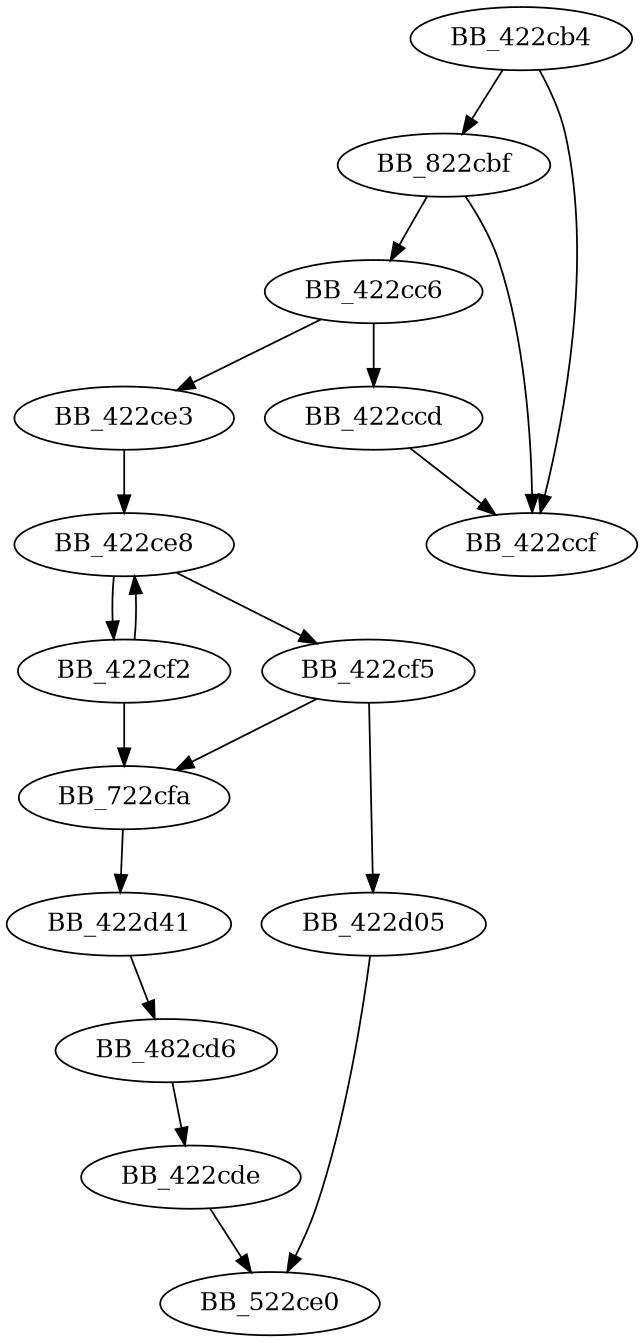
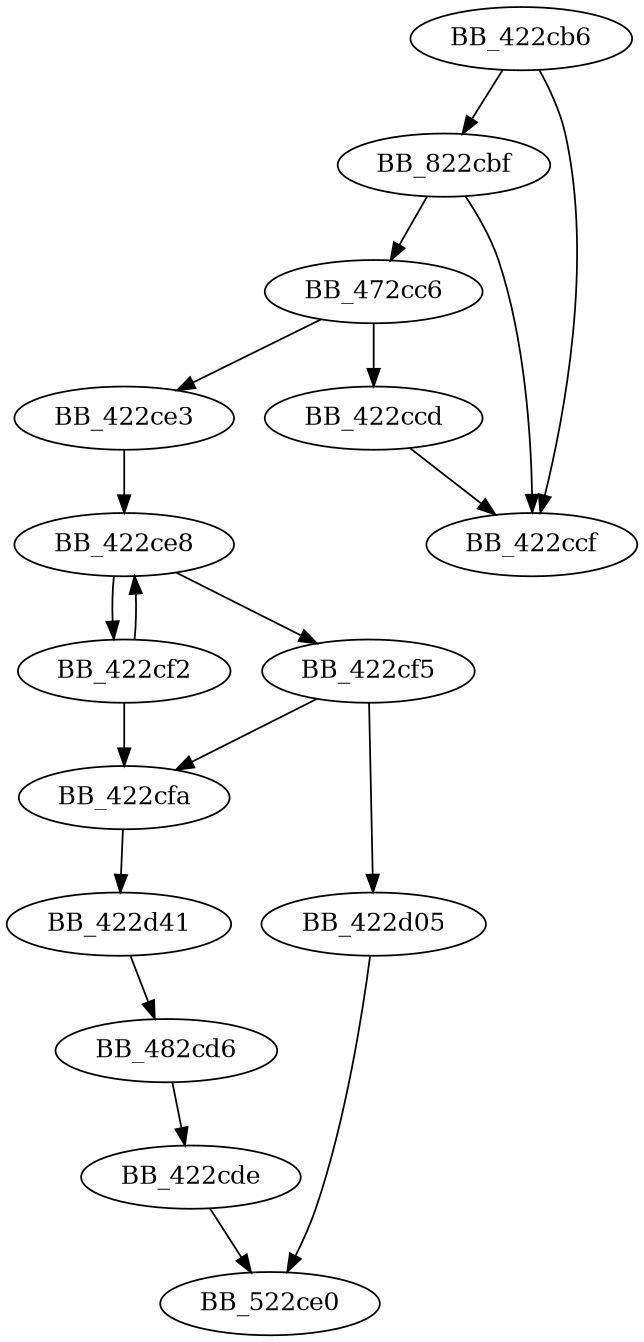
(521, 39) -> (521, 39)
(374, 292) -> (374, 292)
(124, 798) -> (124, 798)
